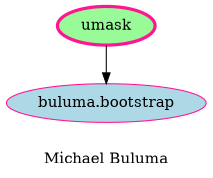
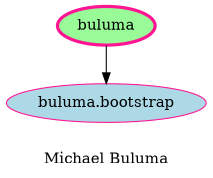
(106, 26) -> (106, 26)
